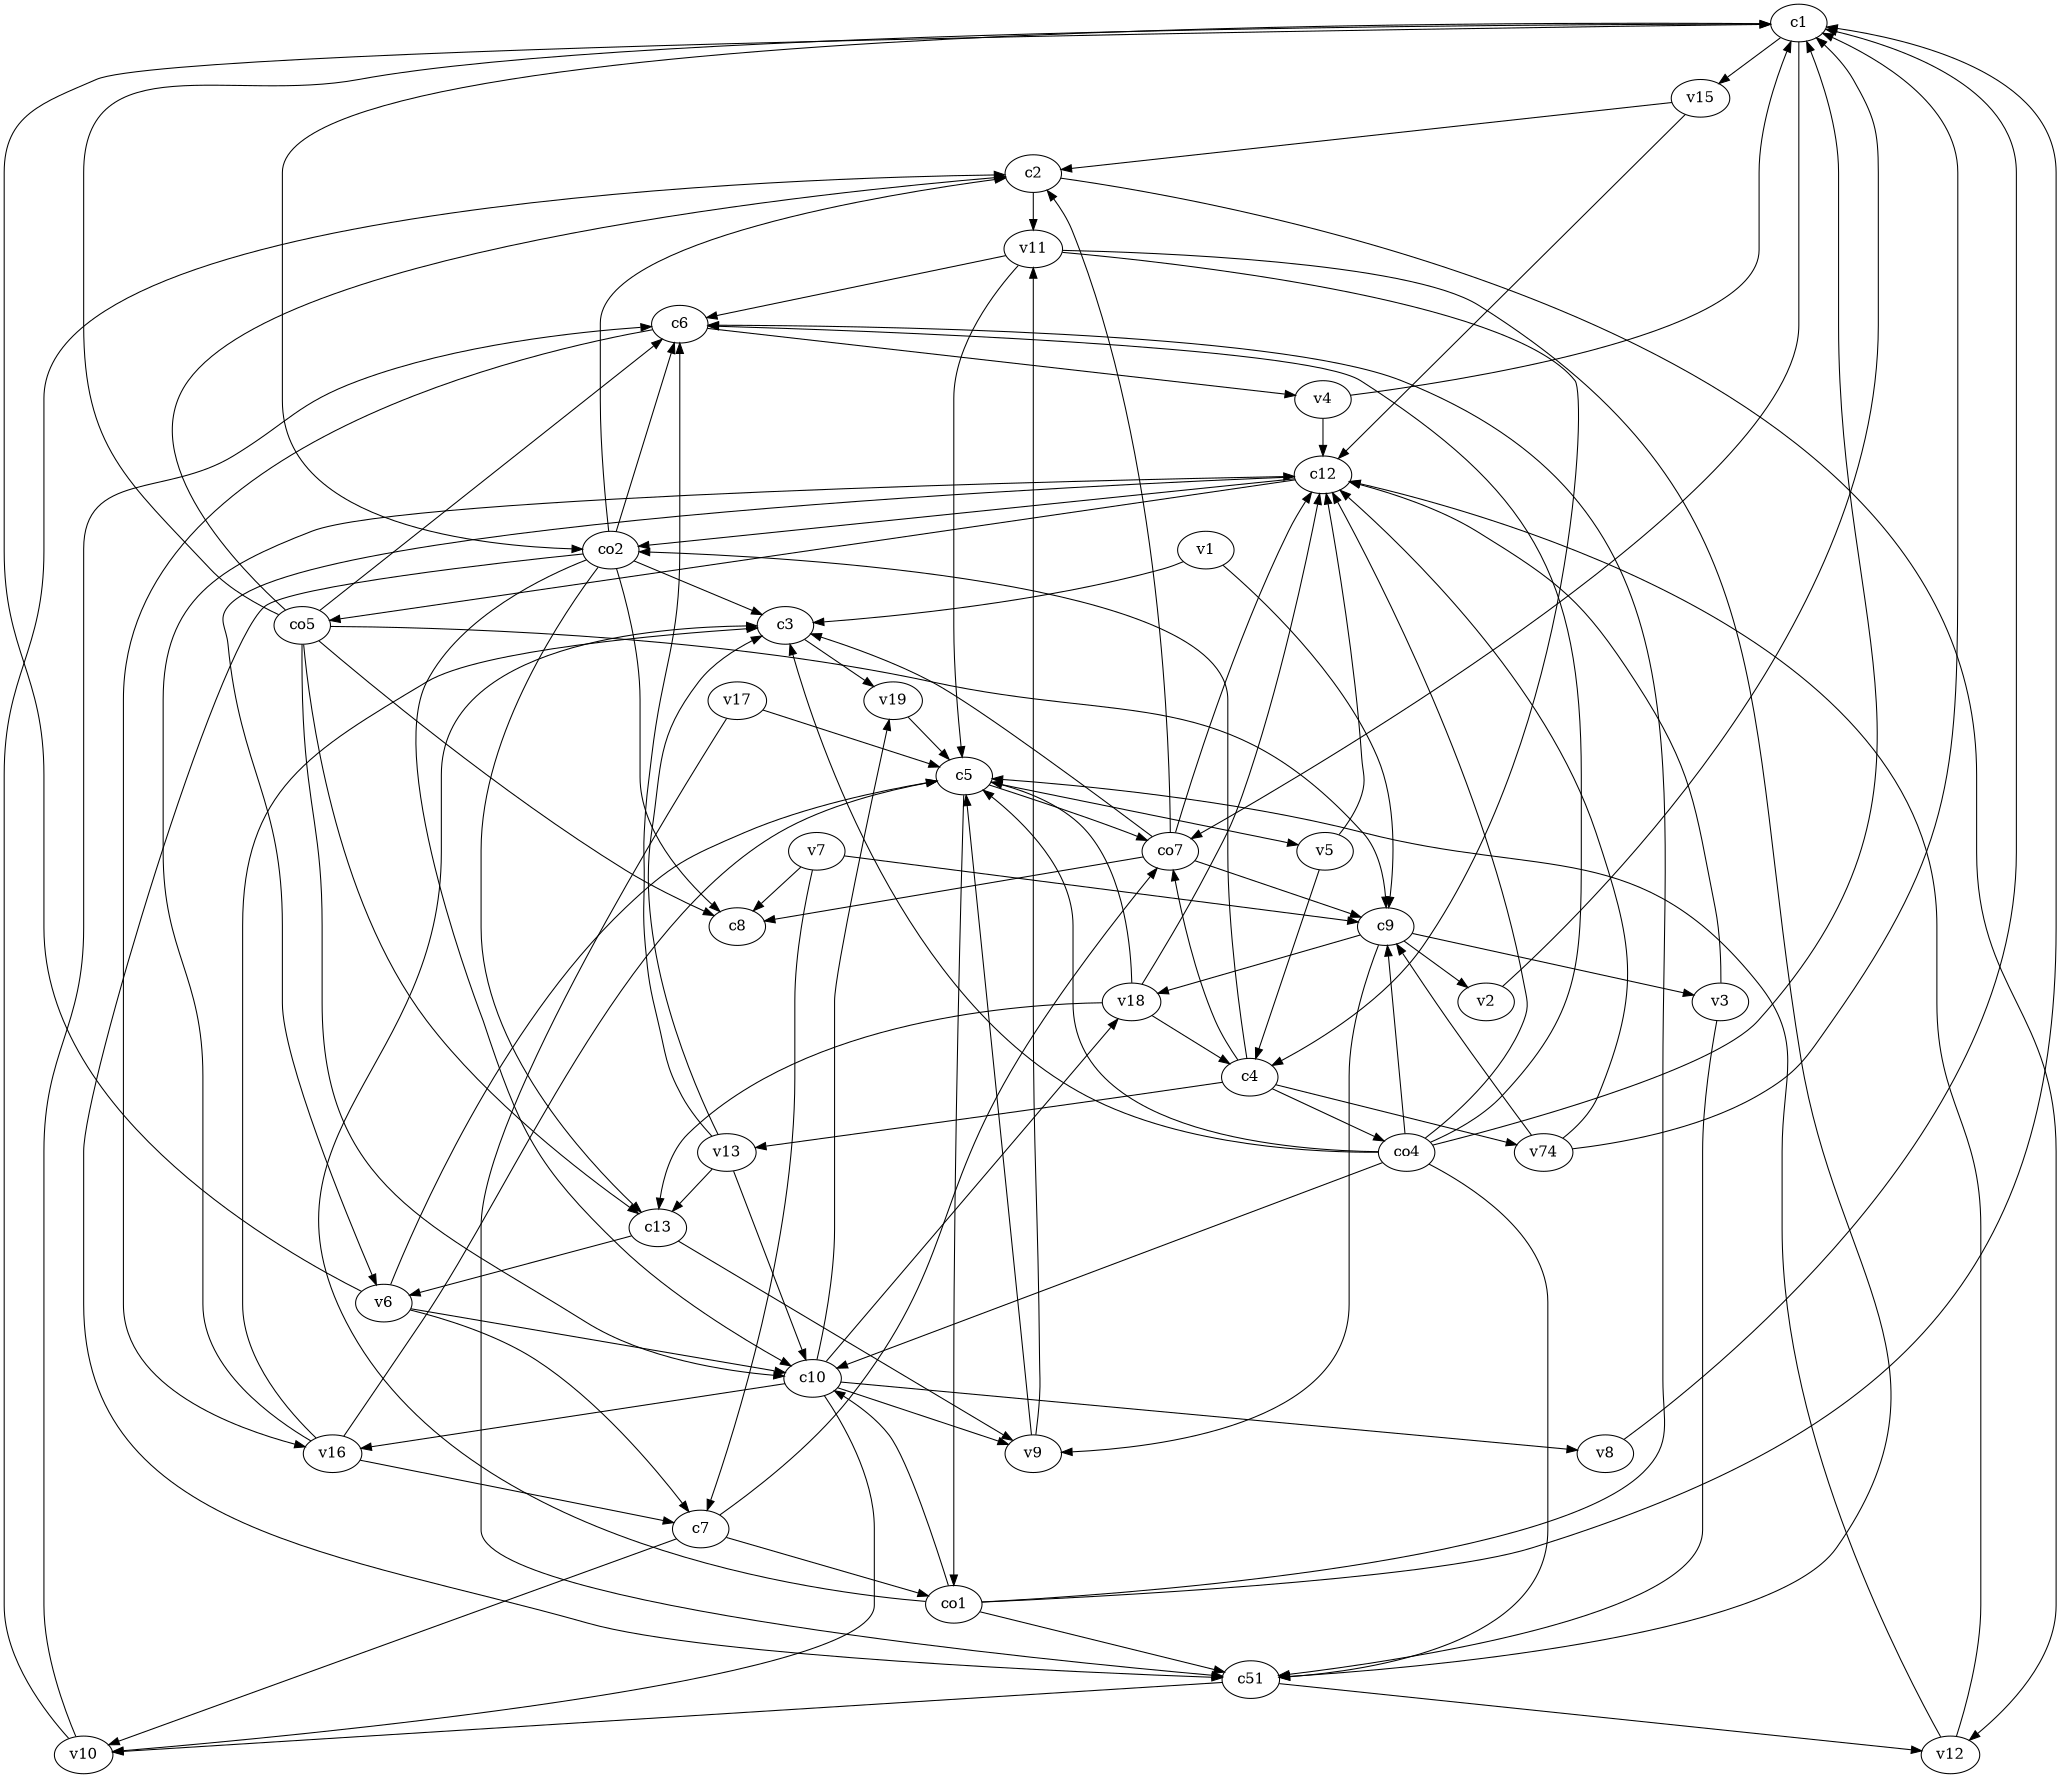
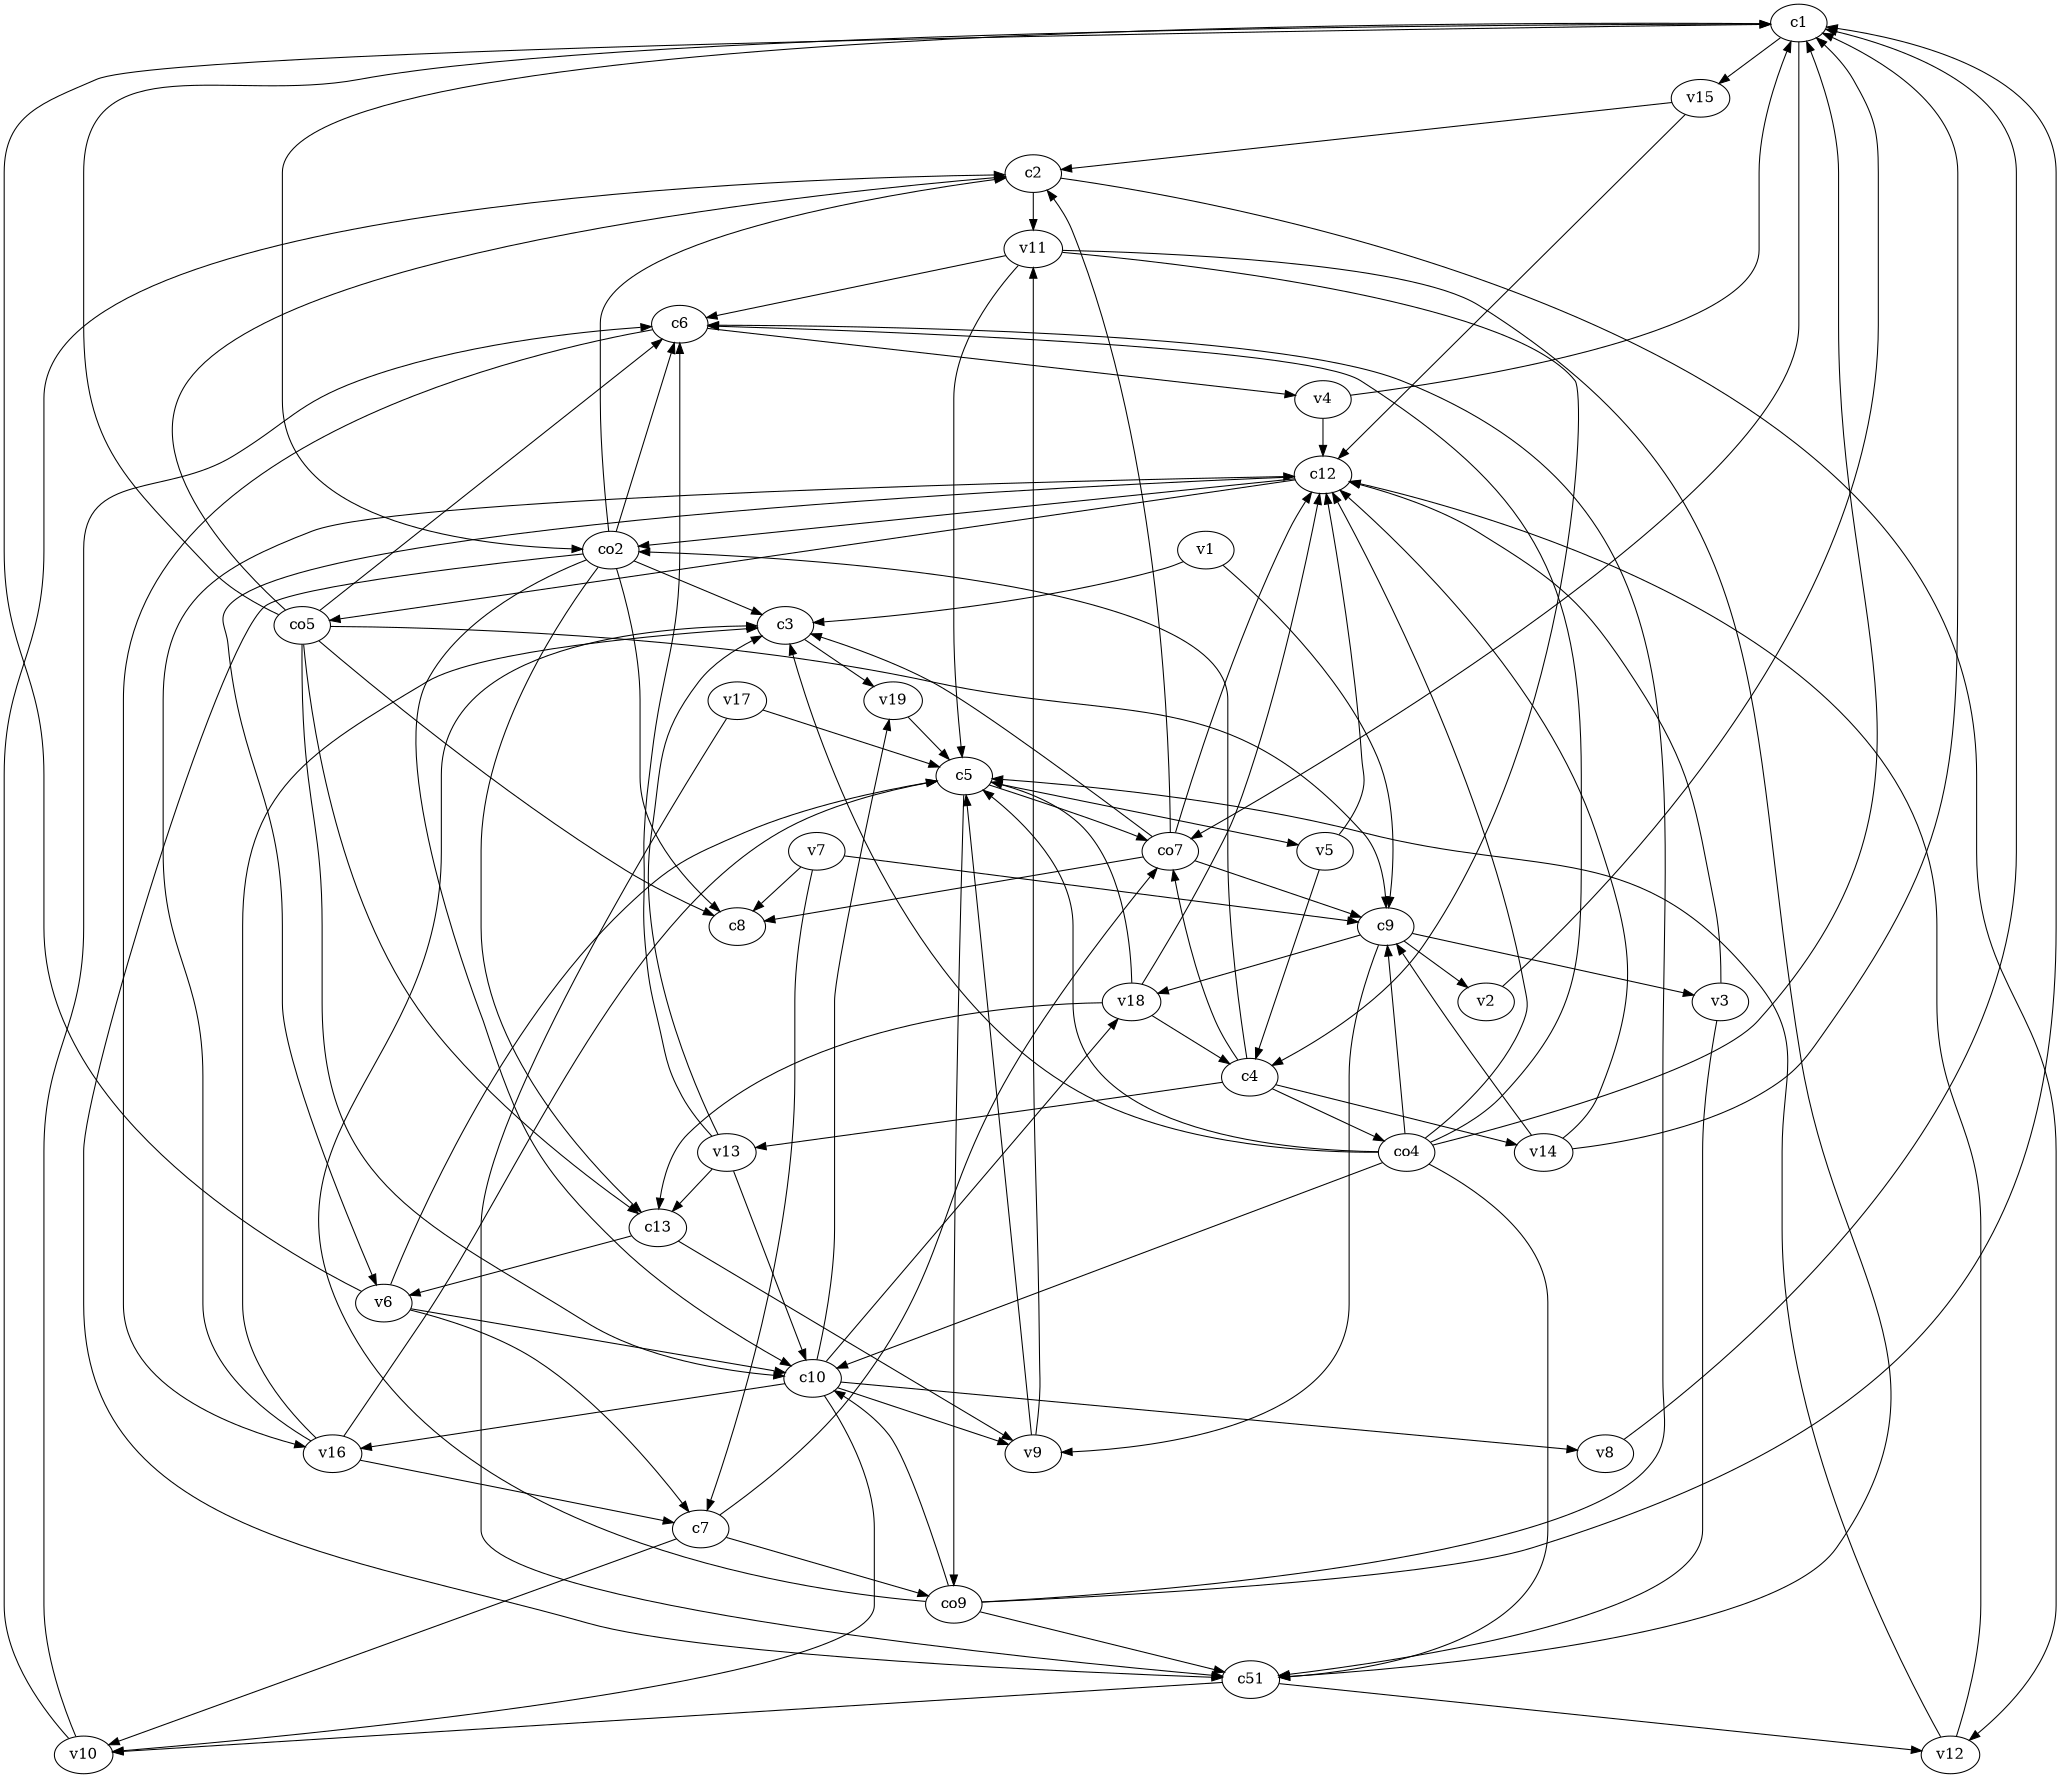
(1544, 1153) -> (1544, 1153)
(954, 1604) -> (954, 1604)
